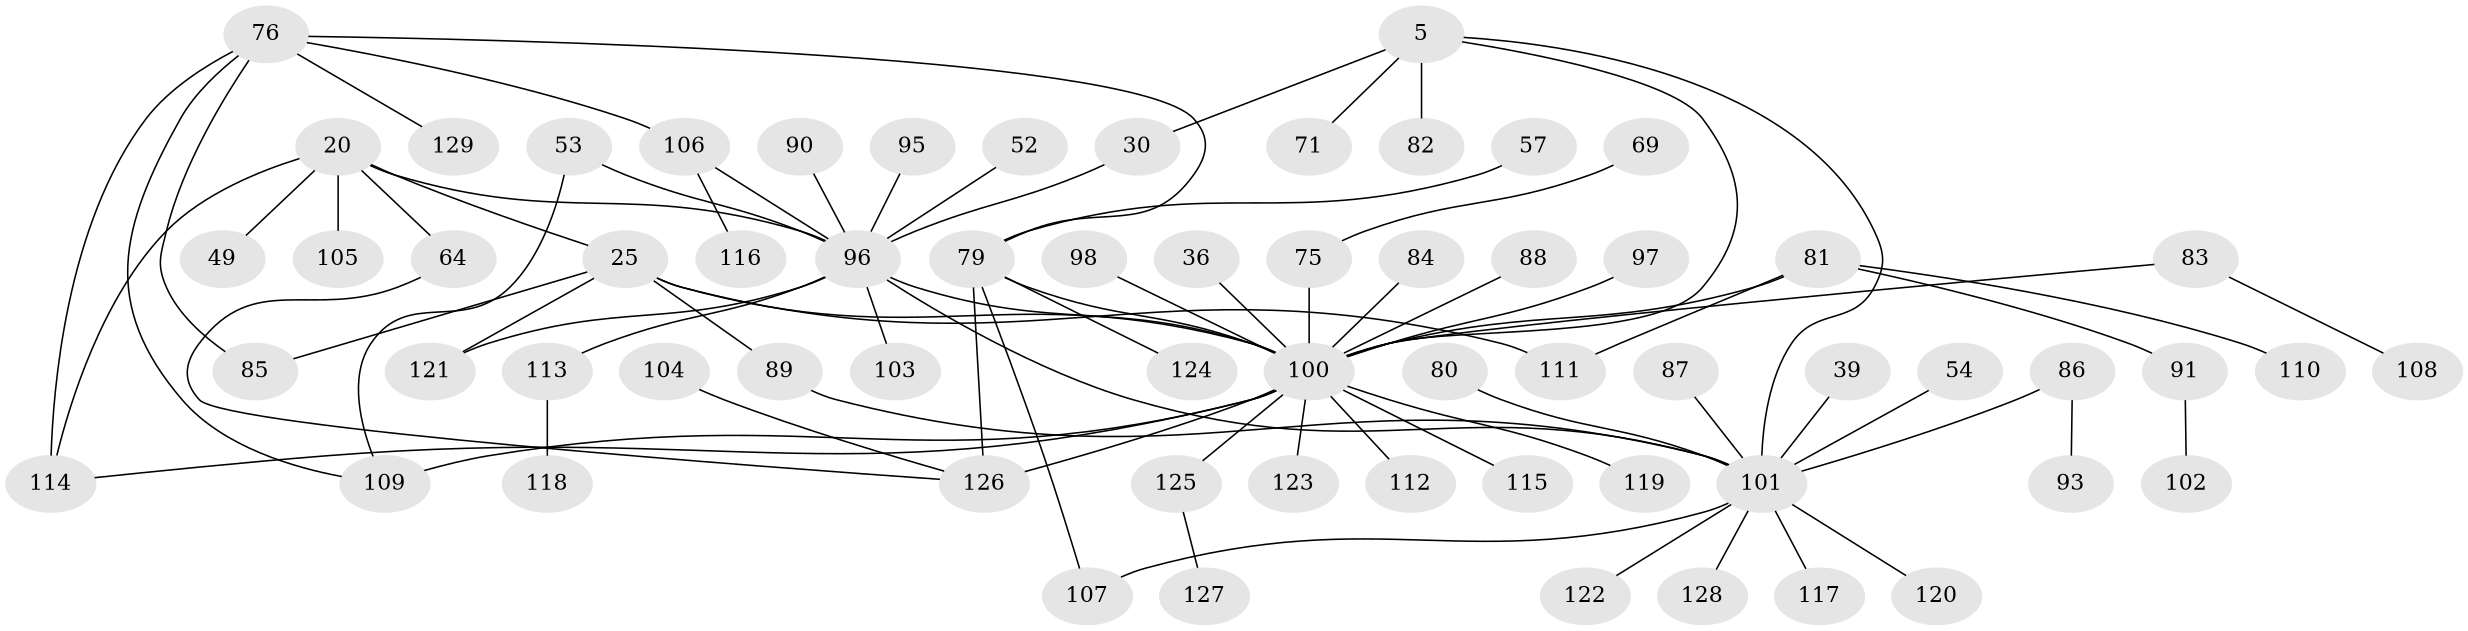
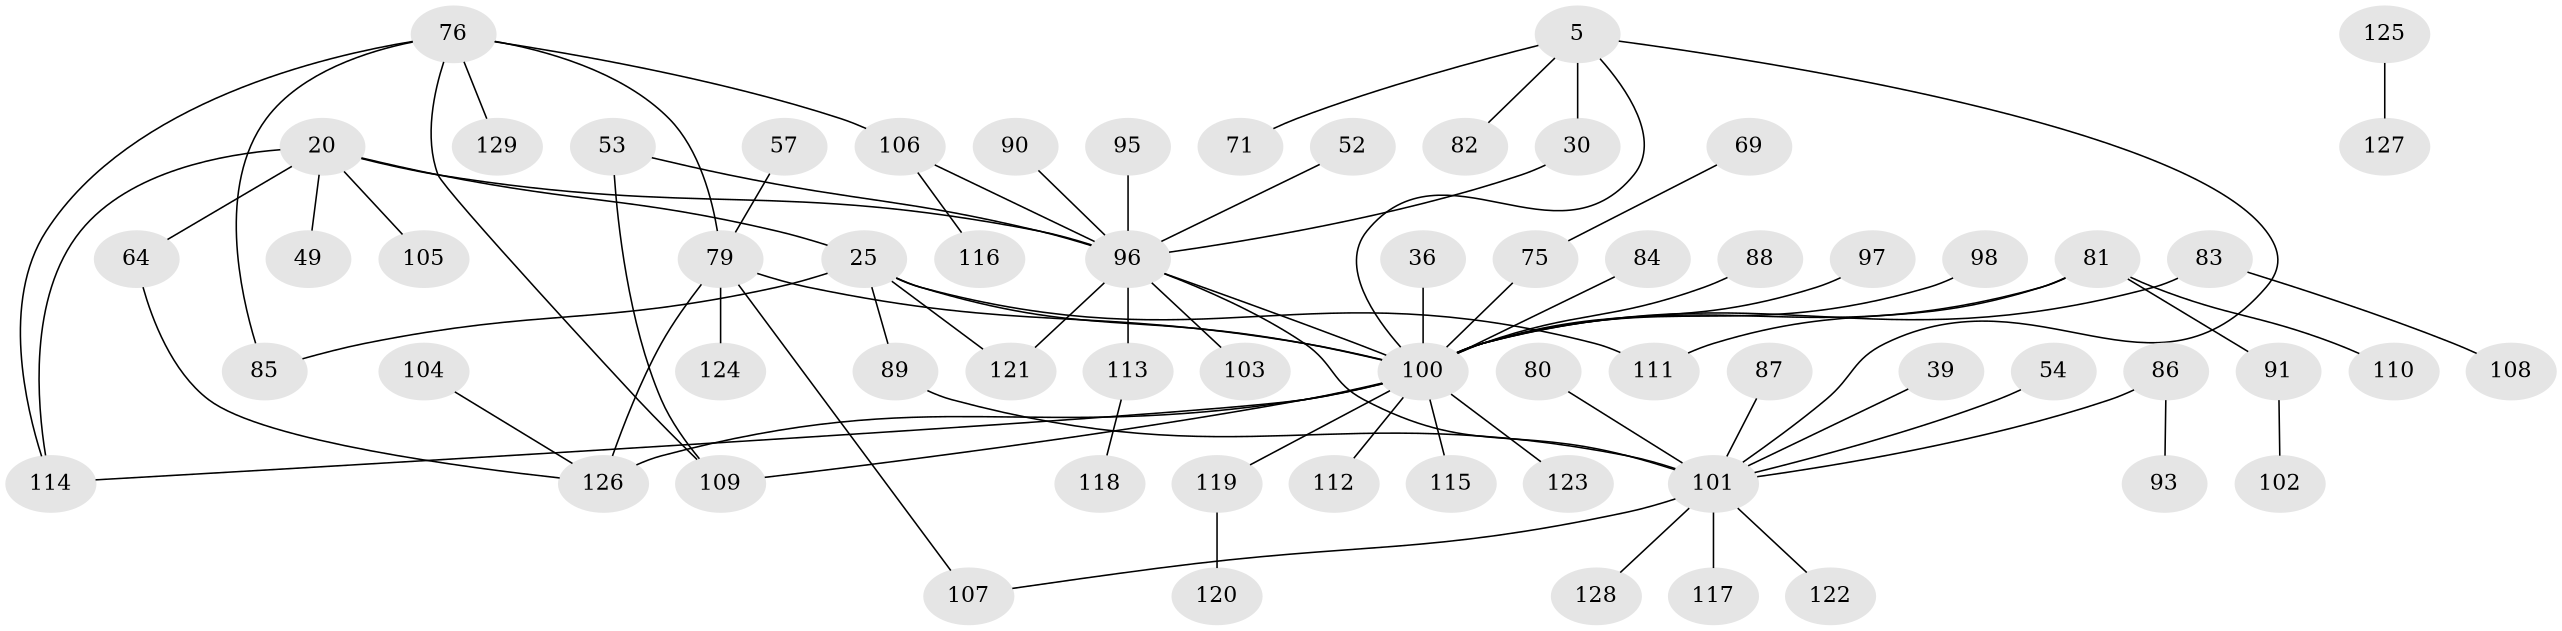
(1259, 415) -> none
(1849, 540) -> (1217, 540)
